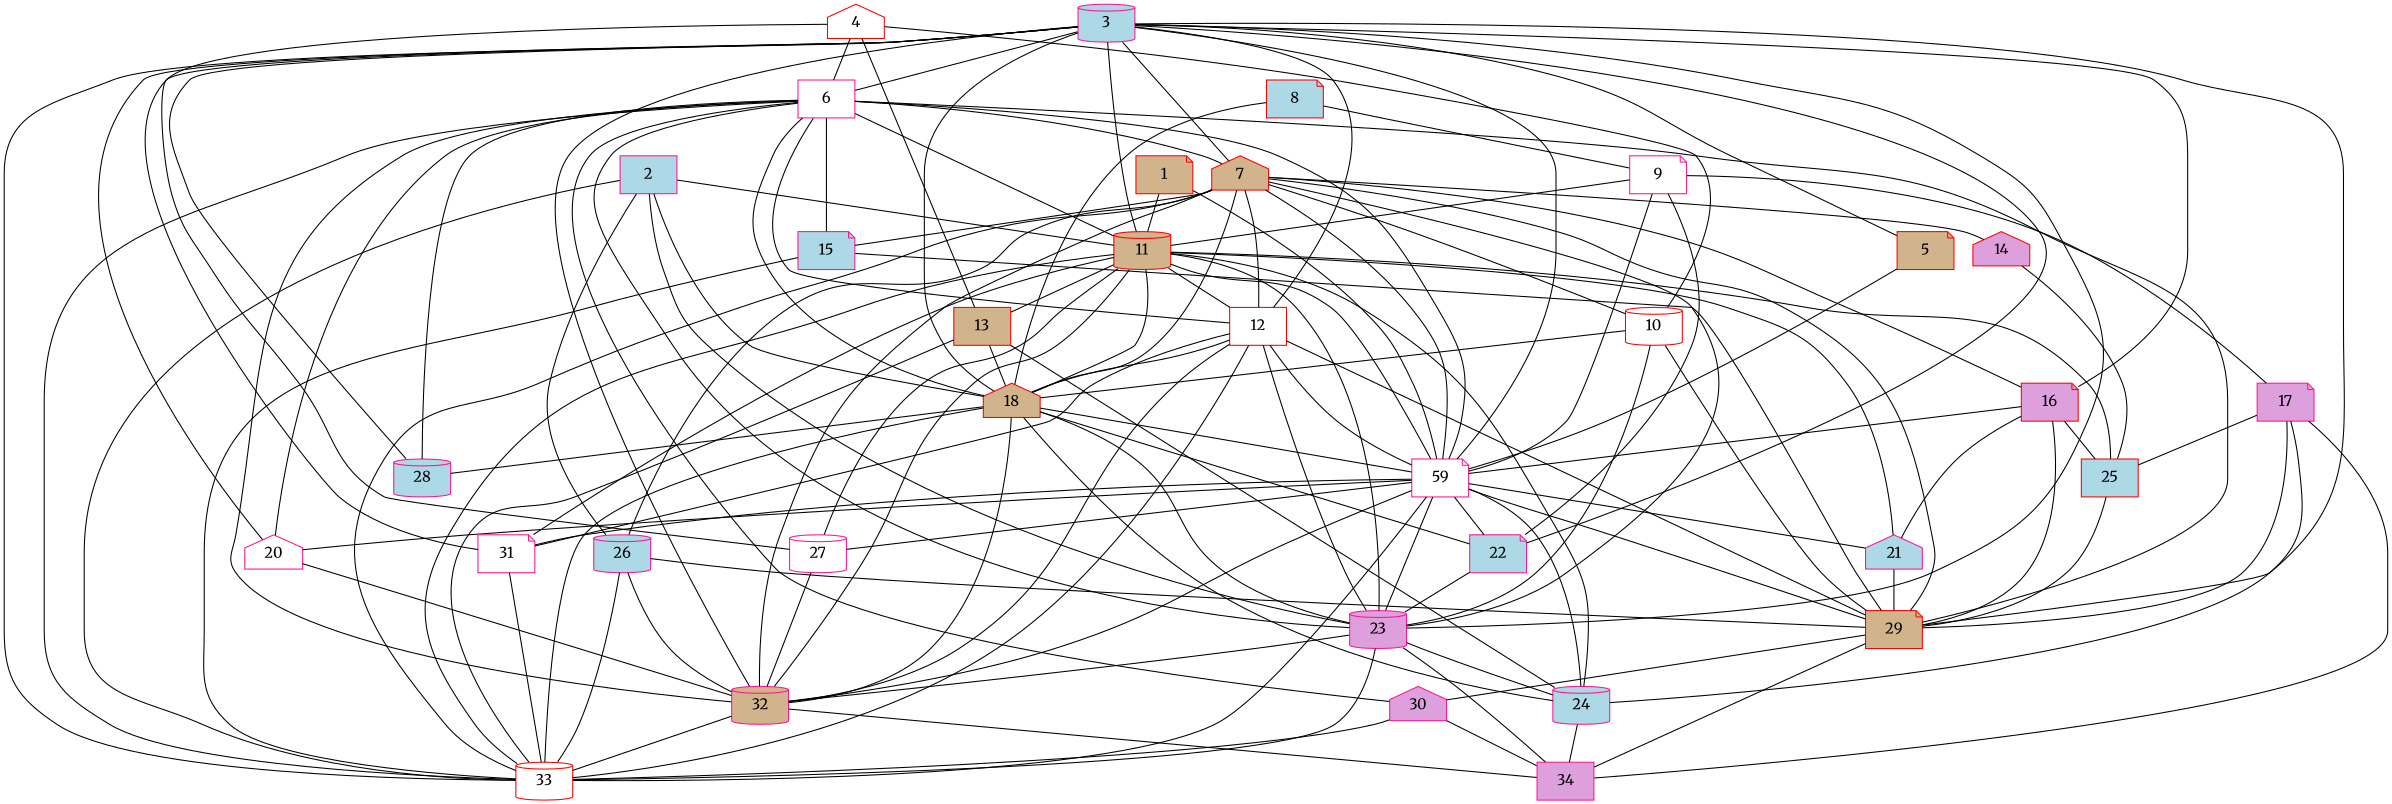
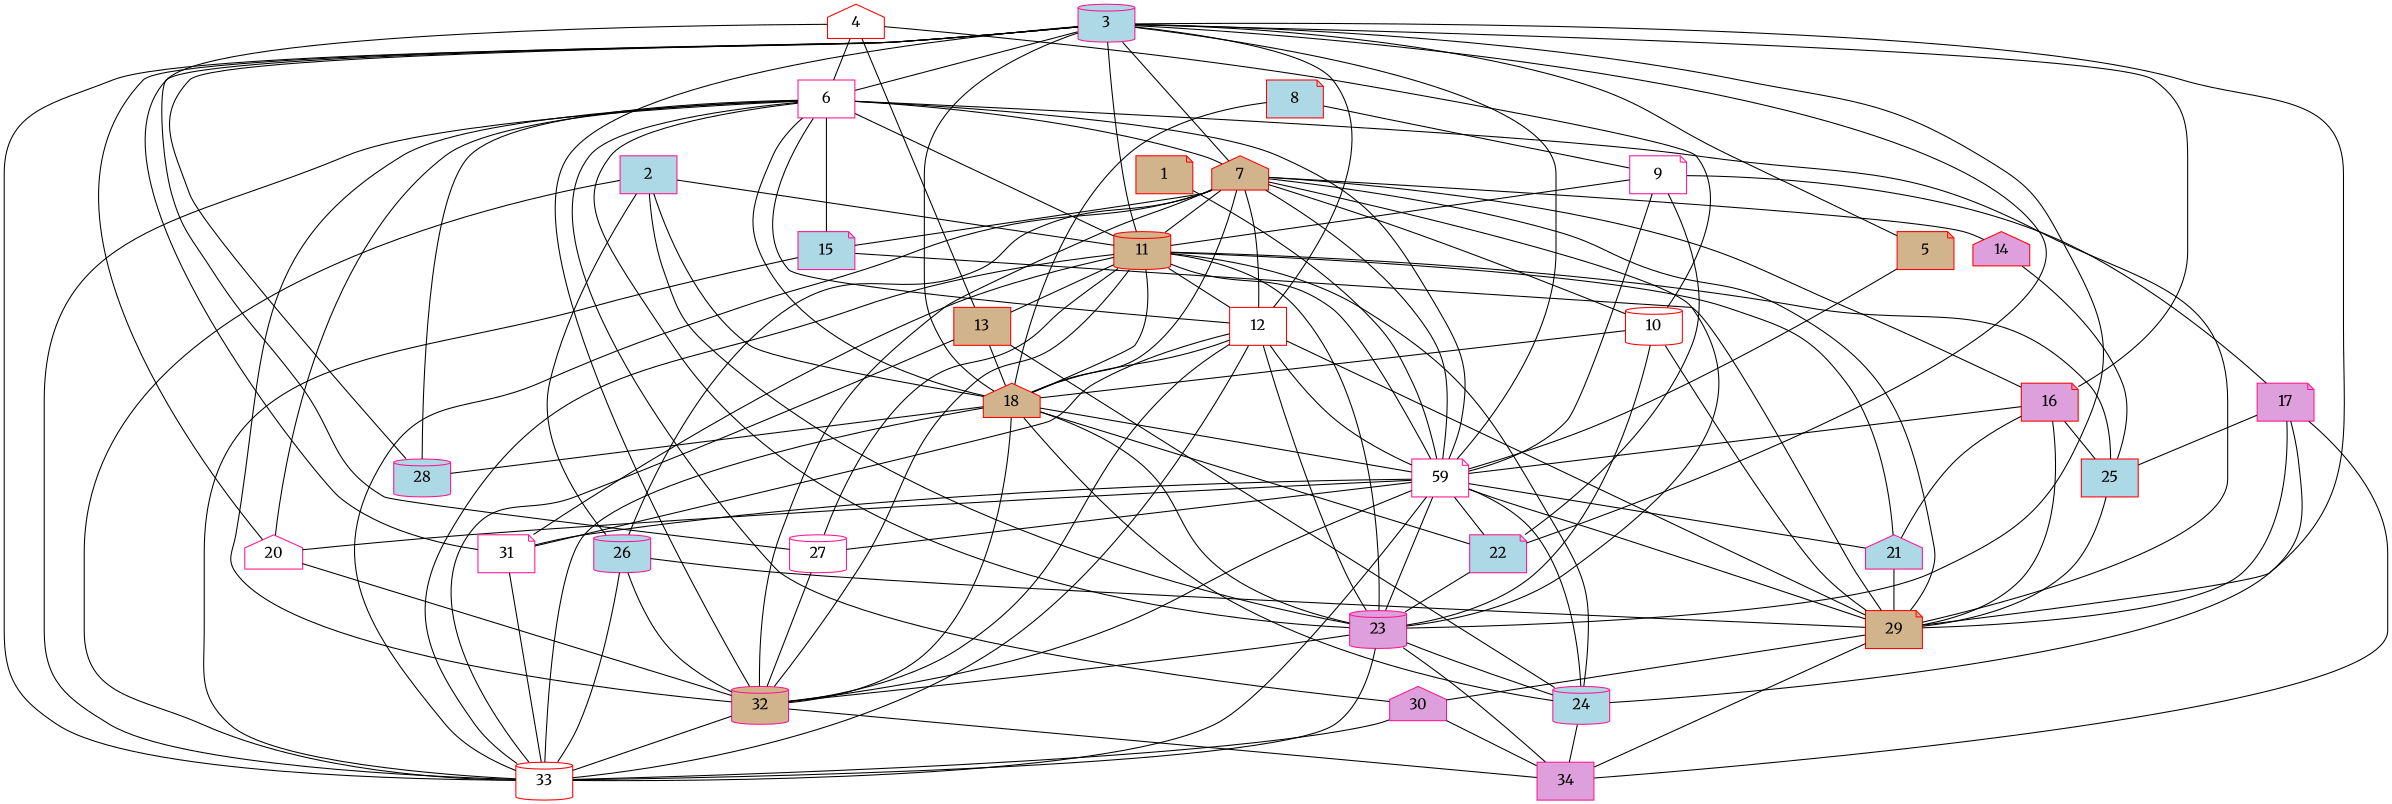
(1151, 220) -> (1193, 211)
